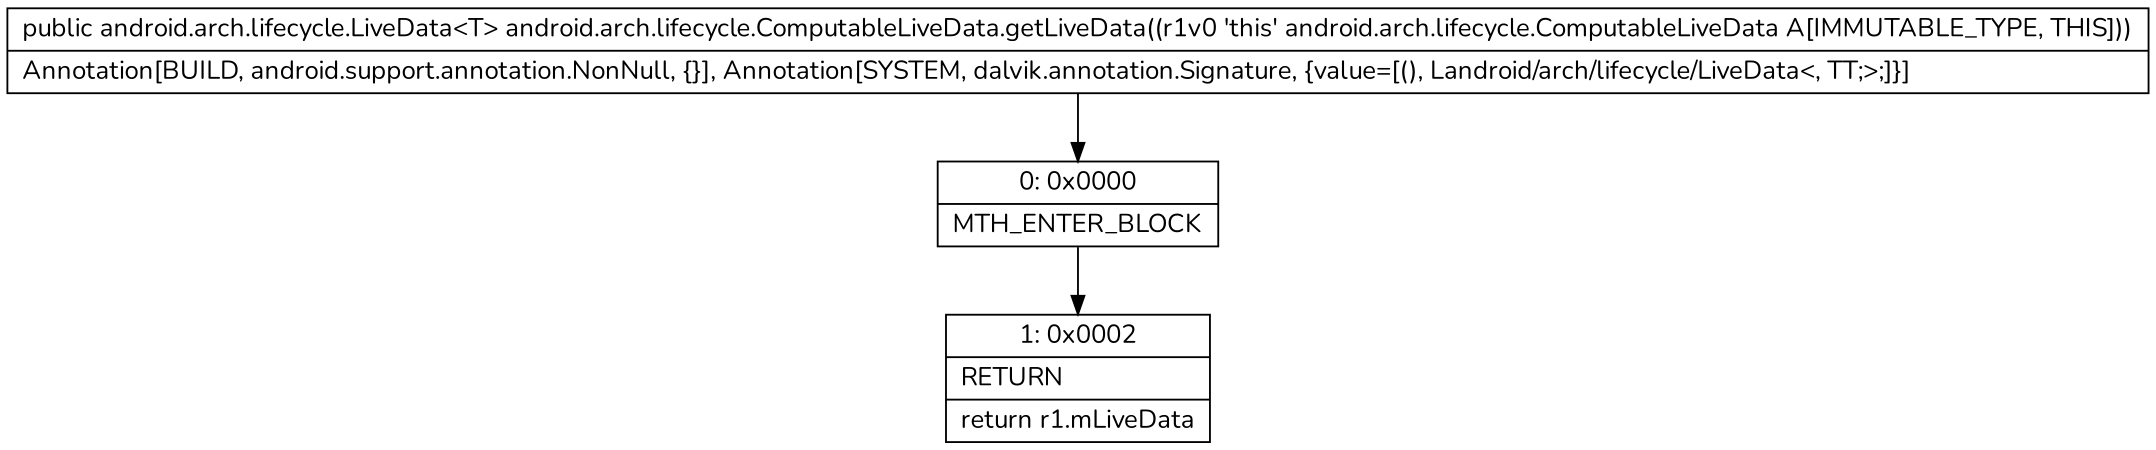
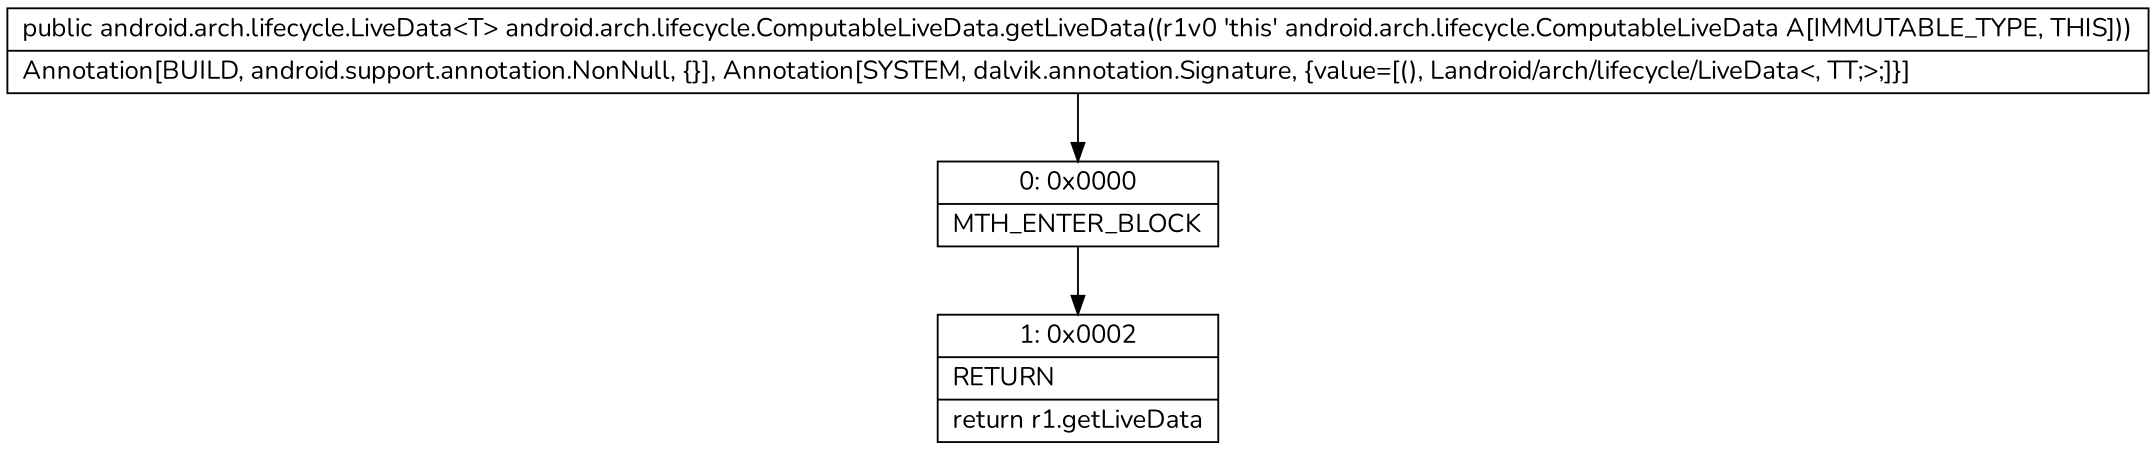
(1078, 420) -> (1078, 420)
